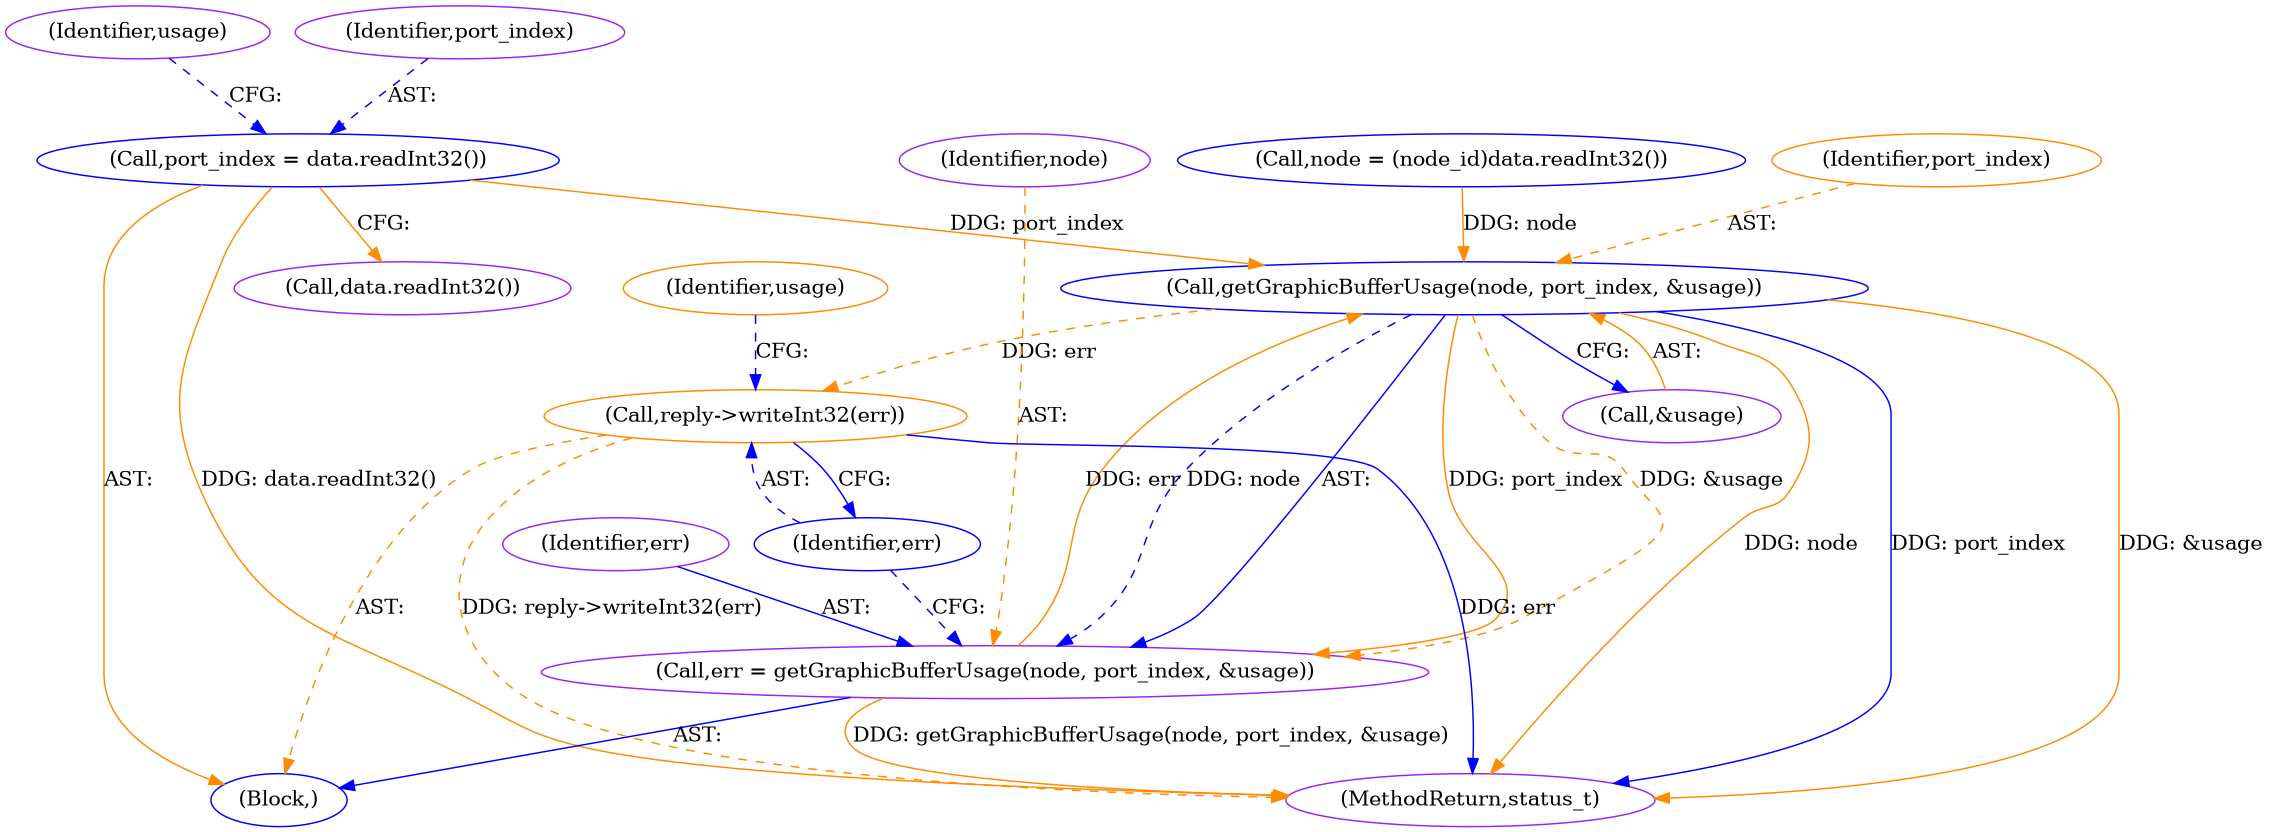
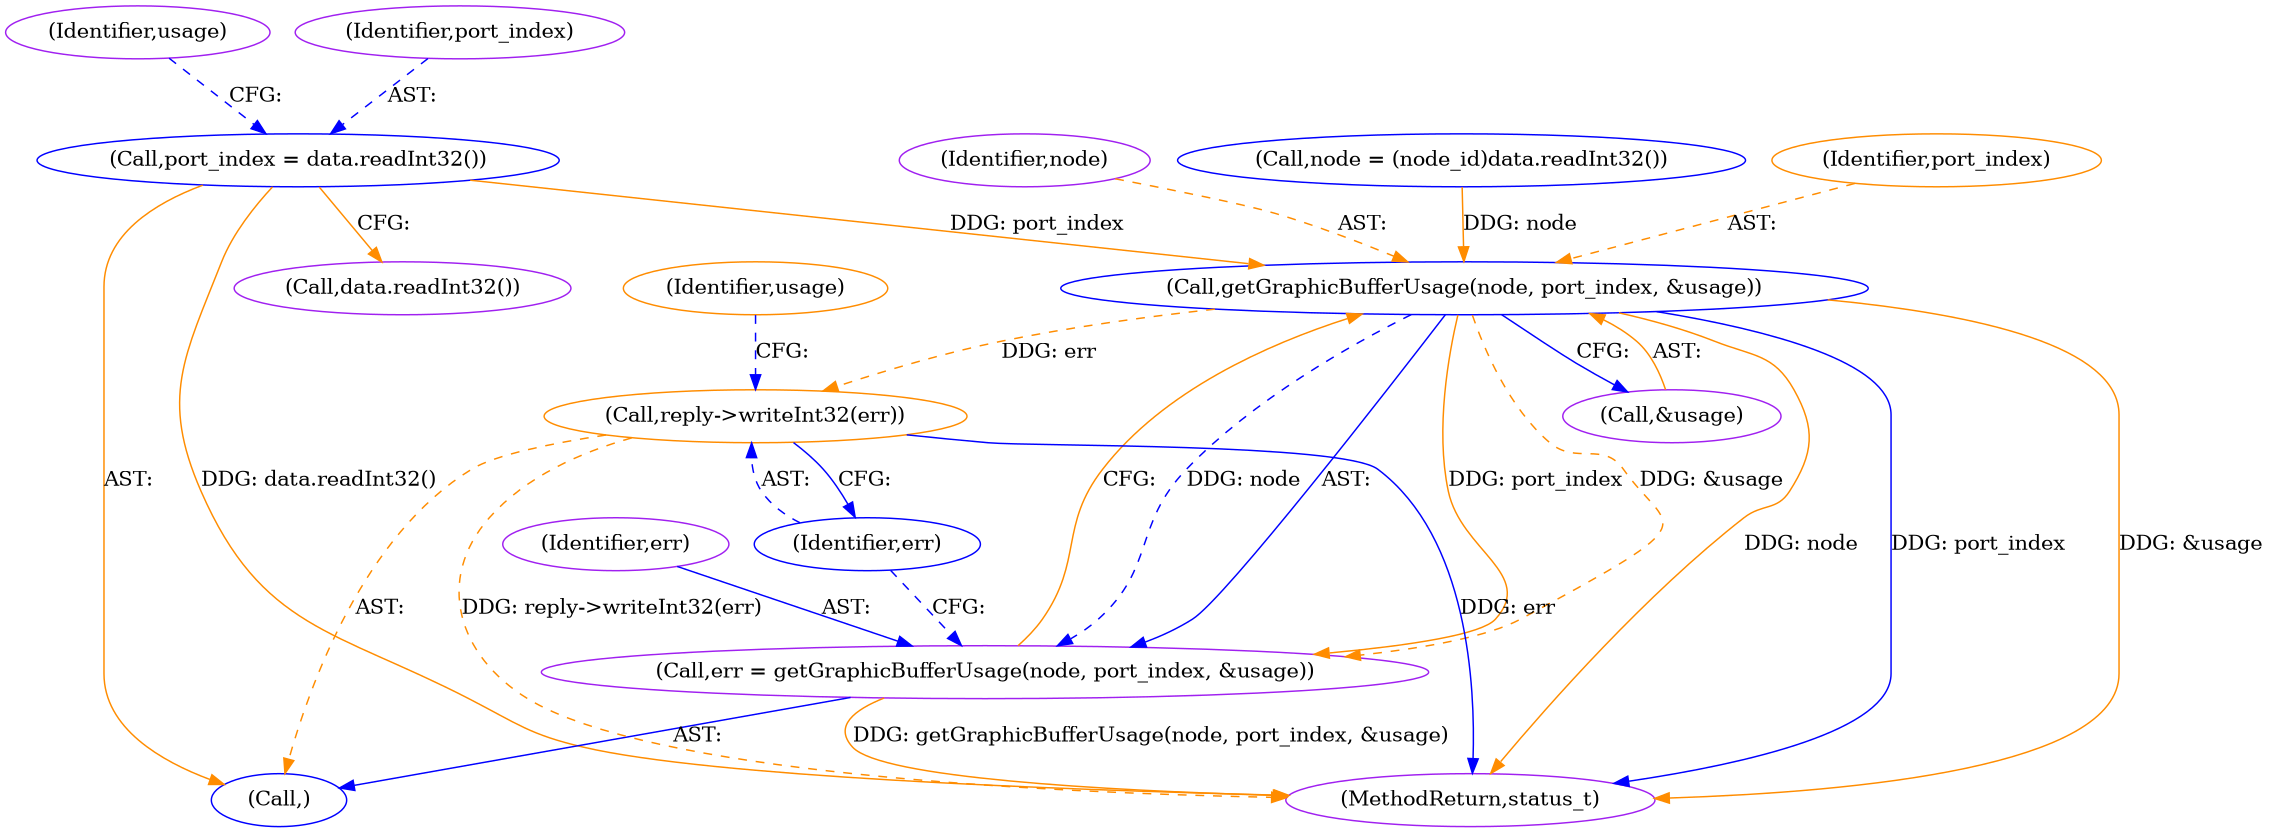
(1019, 410) -> (1257, 209)
(1133, 480) -> (1133, 480)
(279, 800) -> (279, 800)
